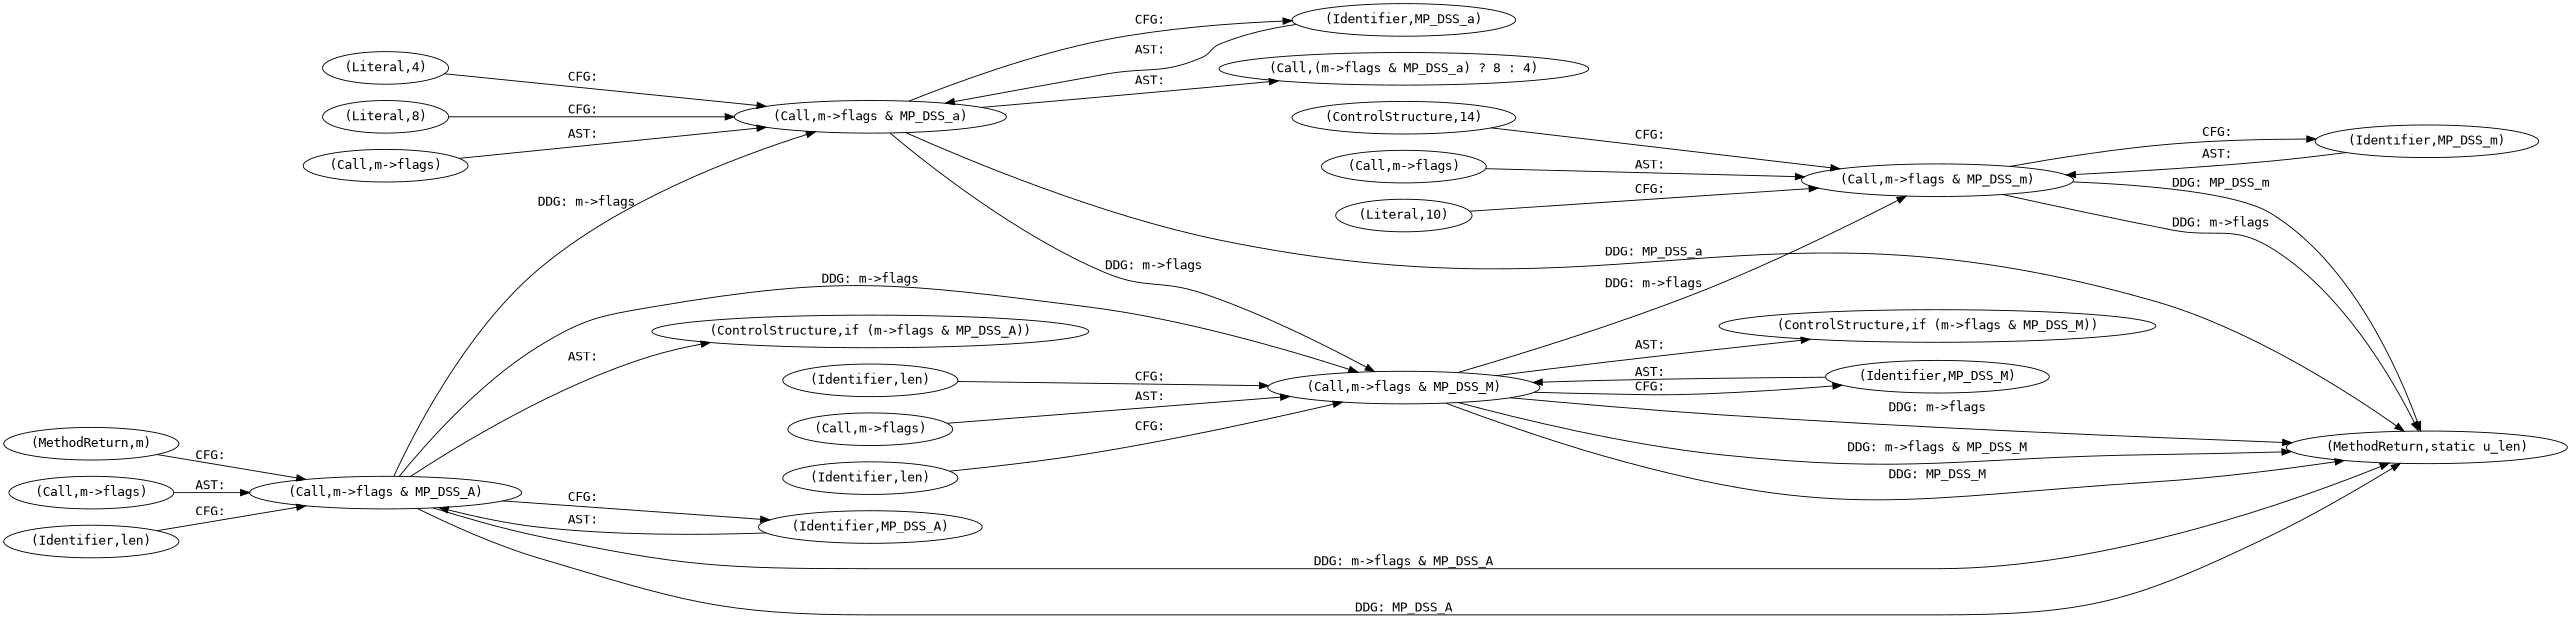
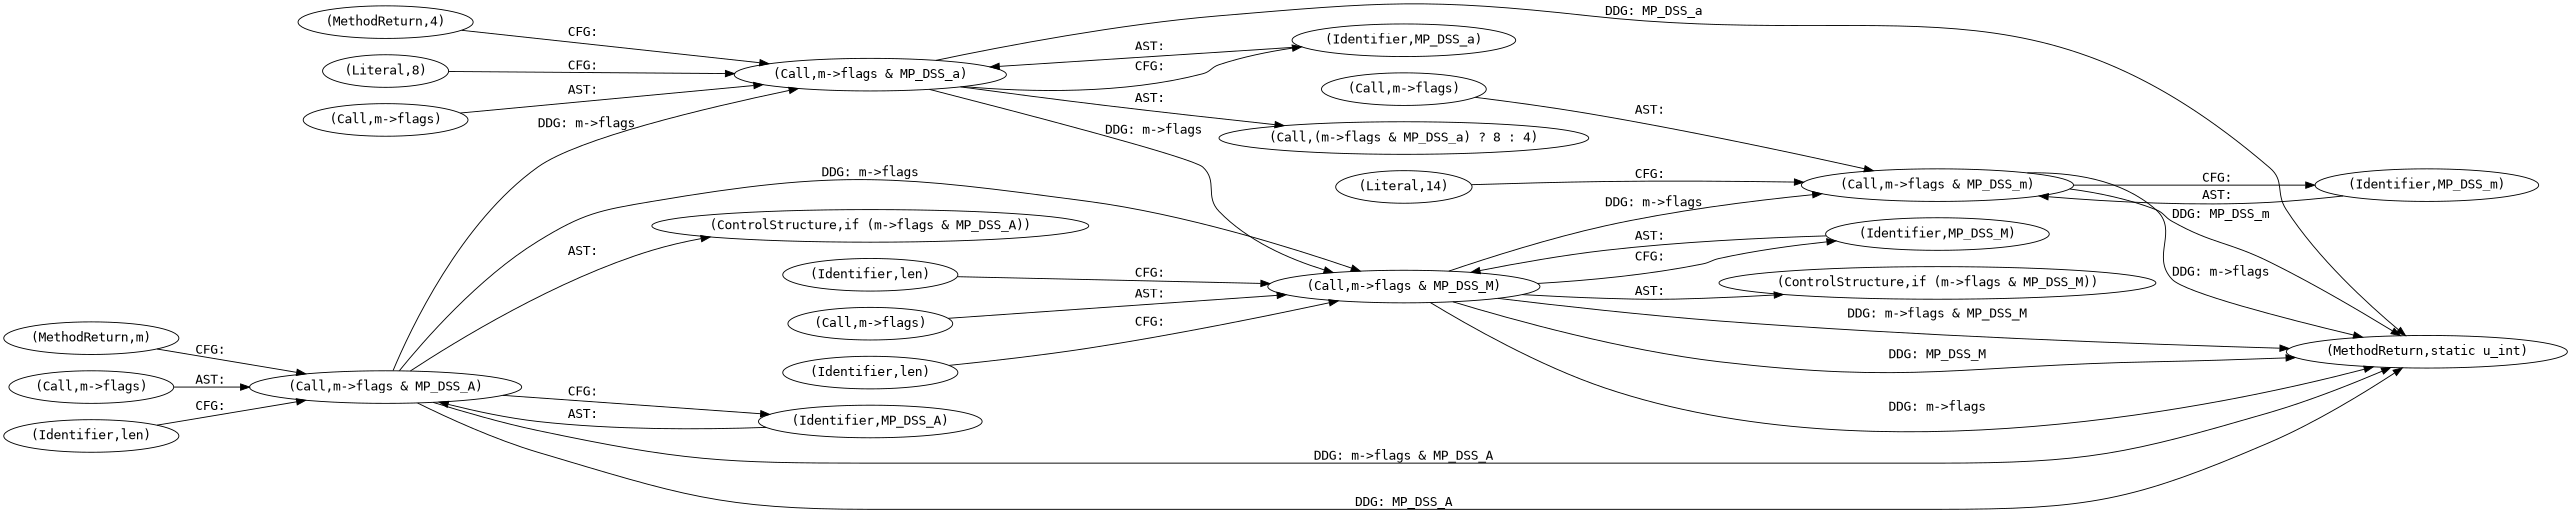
(386, 68) -> (386, 22)
(1404, 118) -> (1404, 187)
(1404, 216) -> none
(2427, 447) -> (2427, 352)
